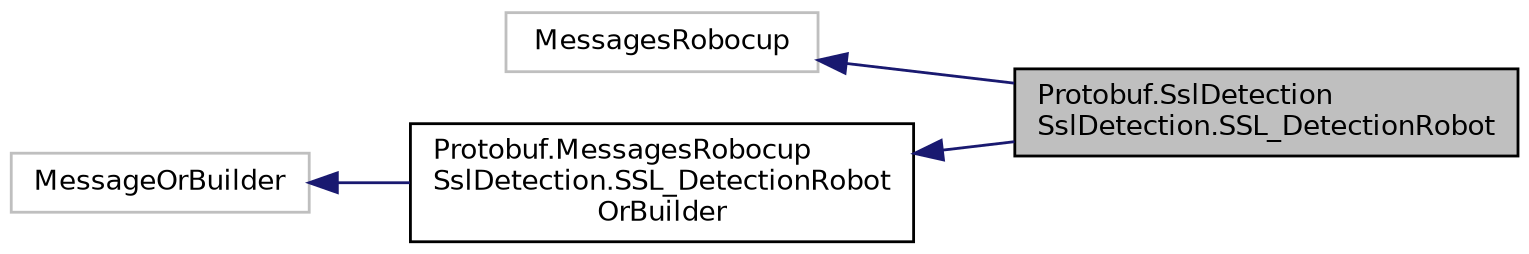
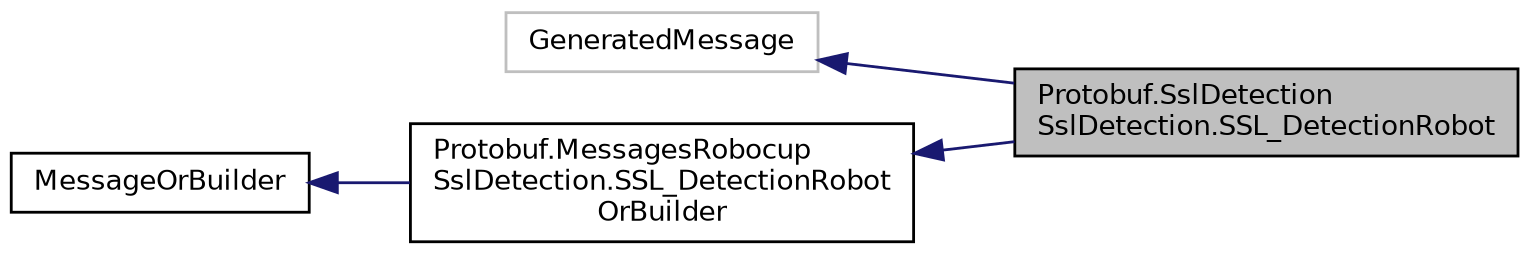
(662, 42) -> (662, 42)
(160, 183) -> (160, 183)
